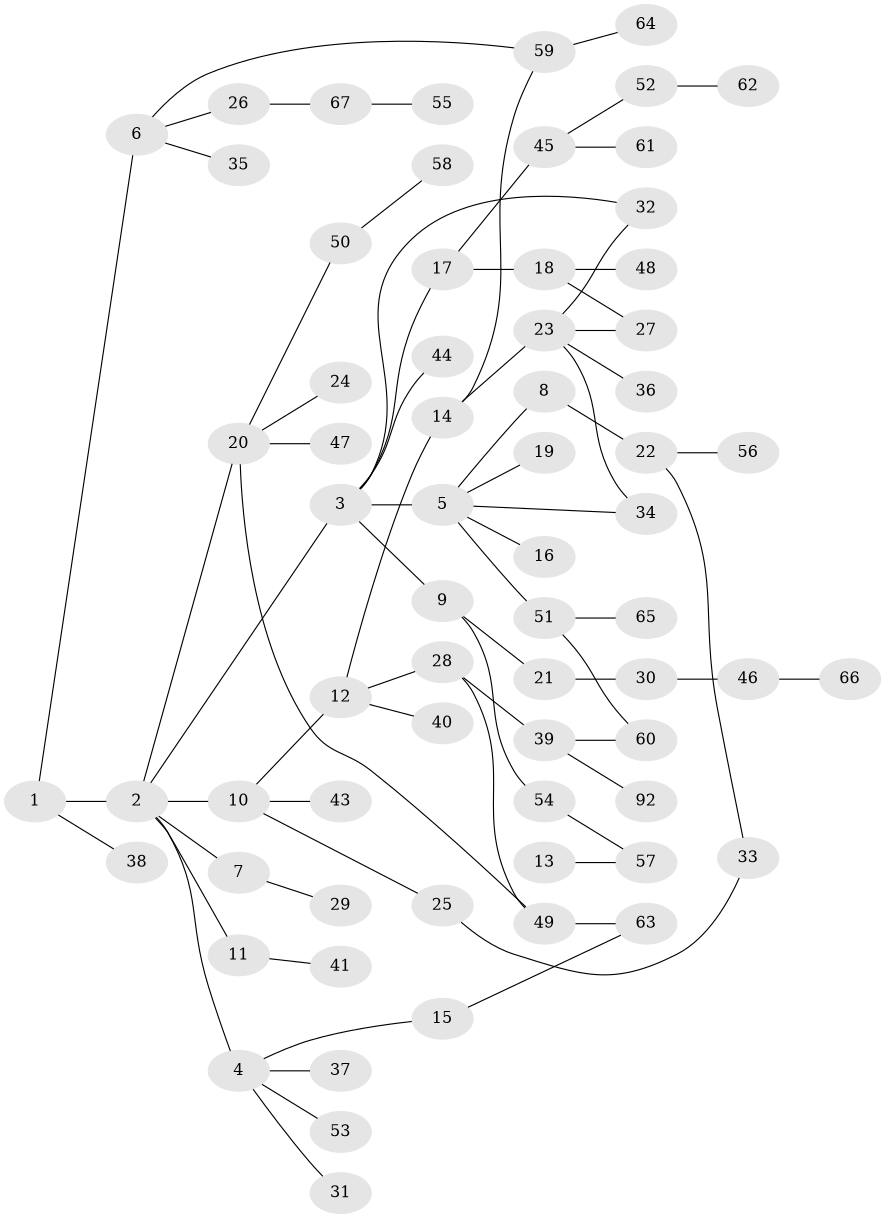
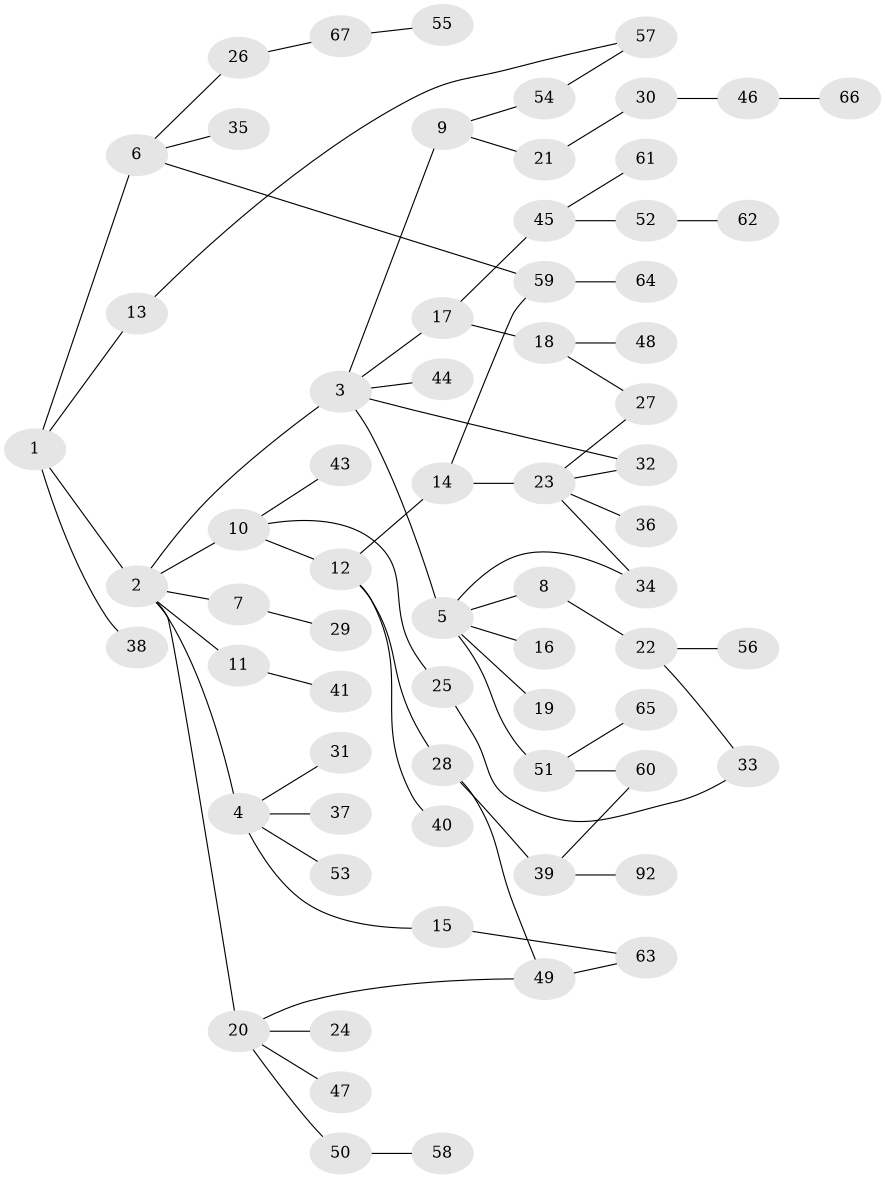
none -> (86, 381)
